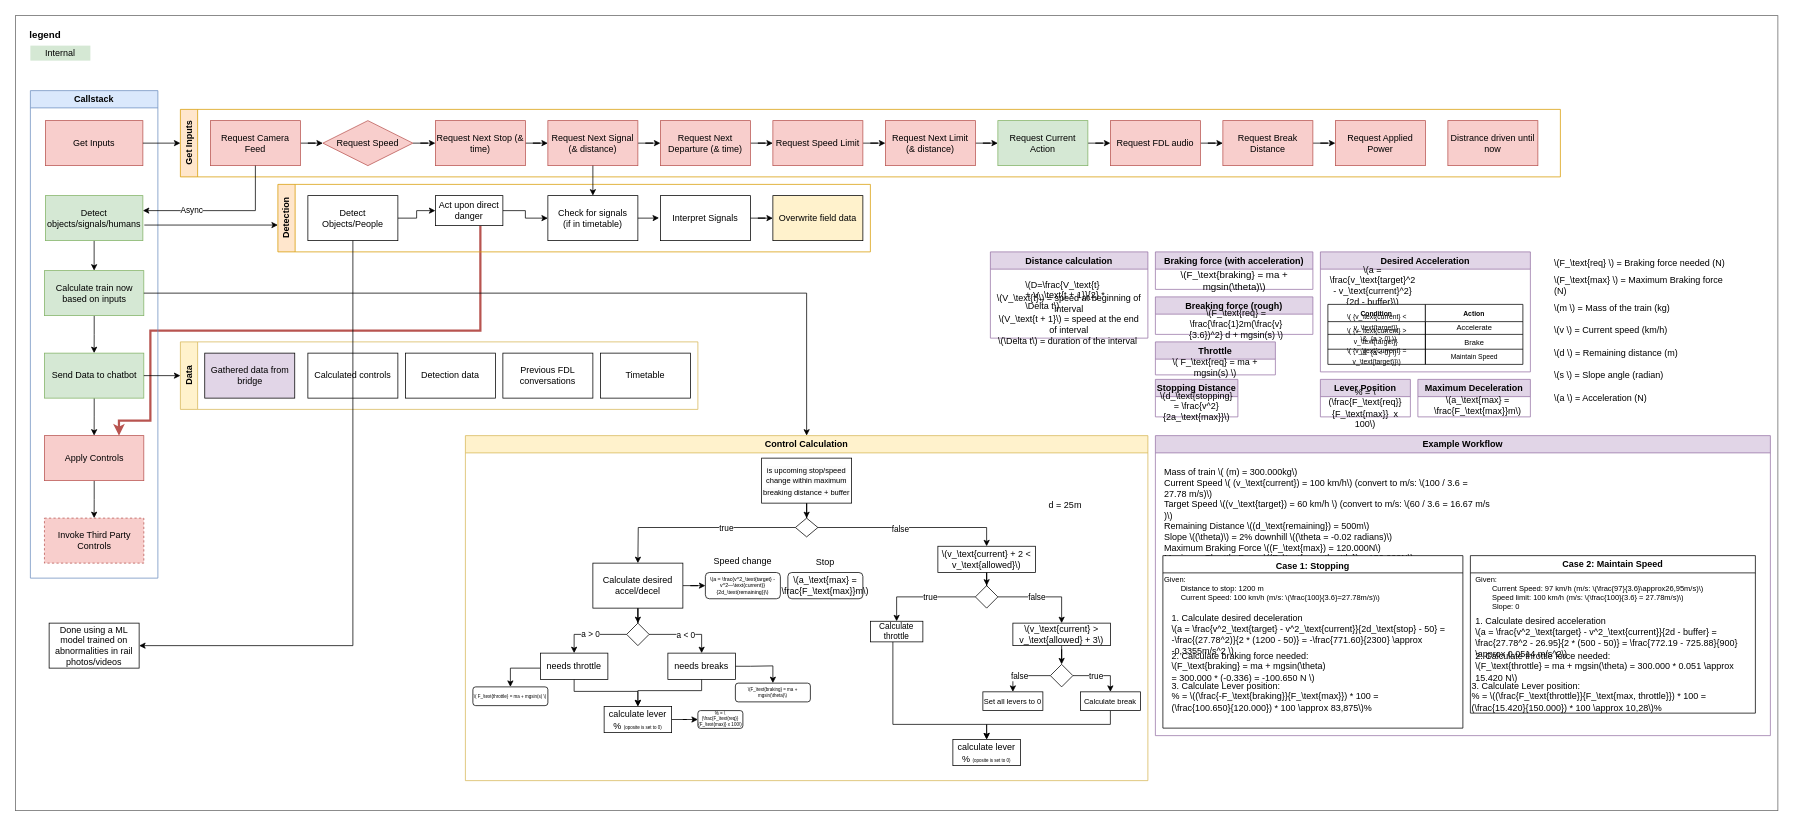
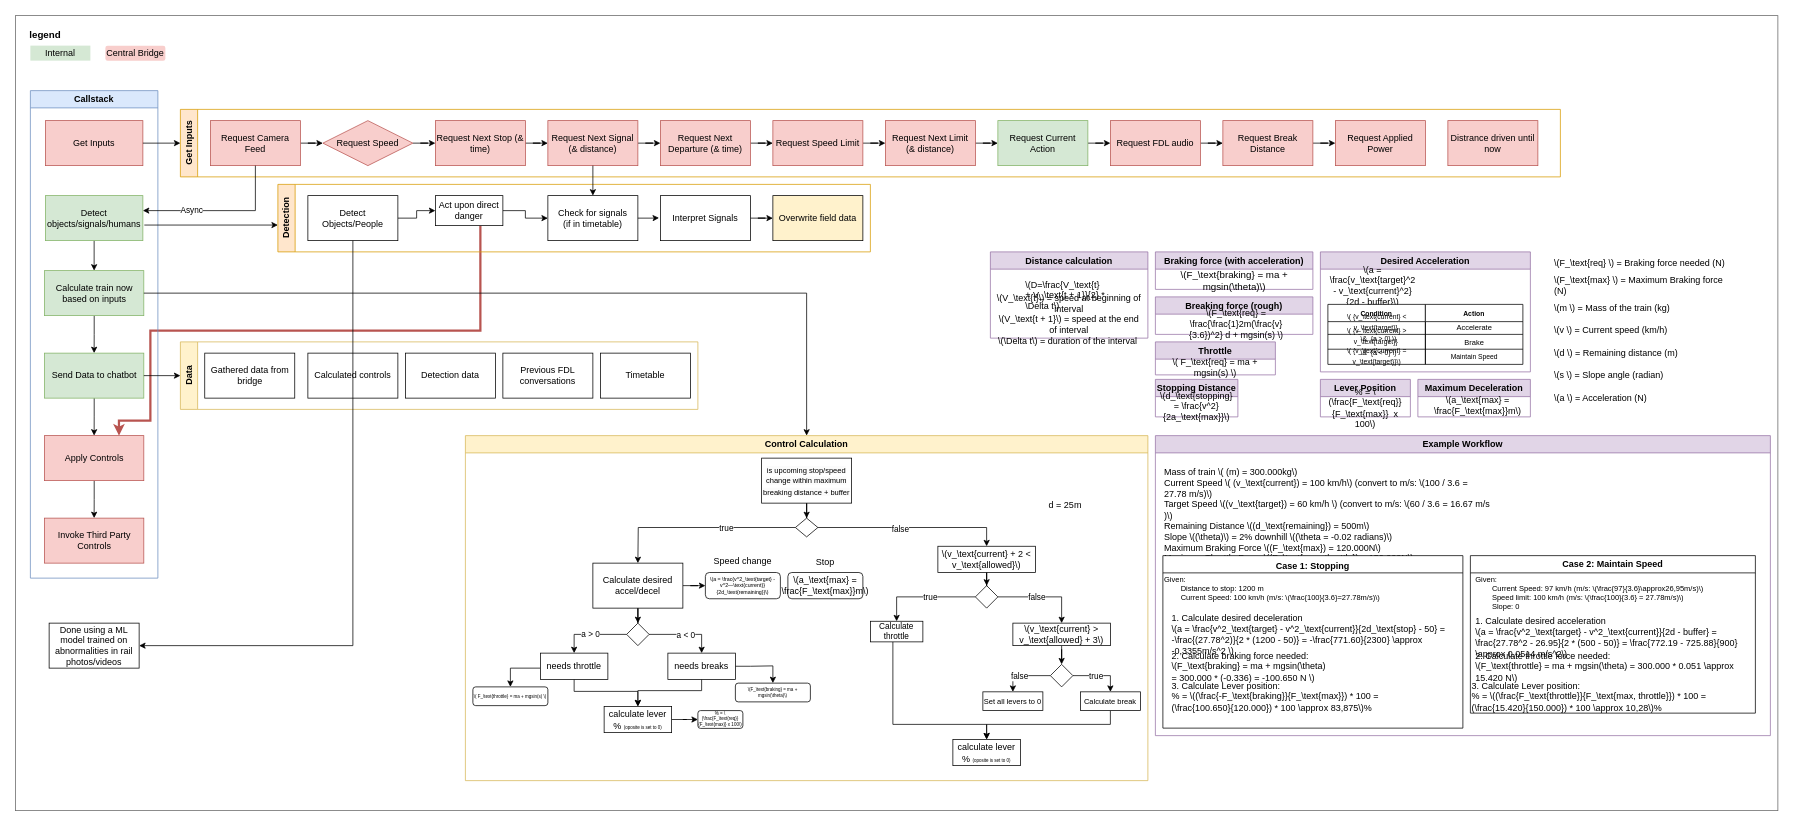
none -> (135, 53)
(250, 375) -> (250, 375)
(94, 540) -> (94, 540)
